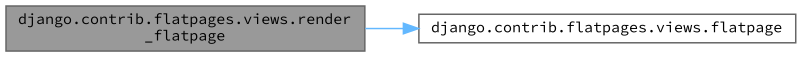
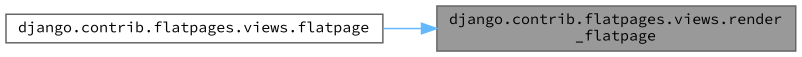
(384, 29) -> (402, 29)
